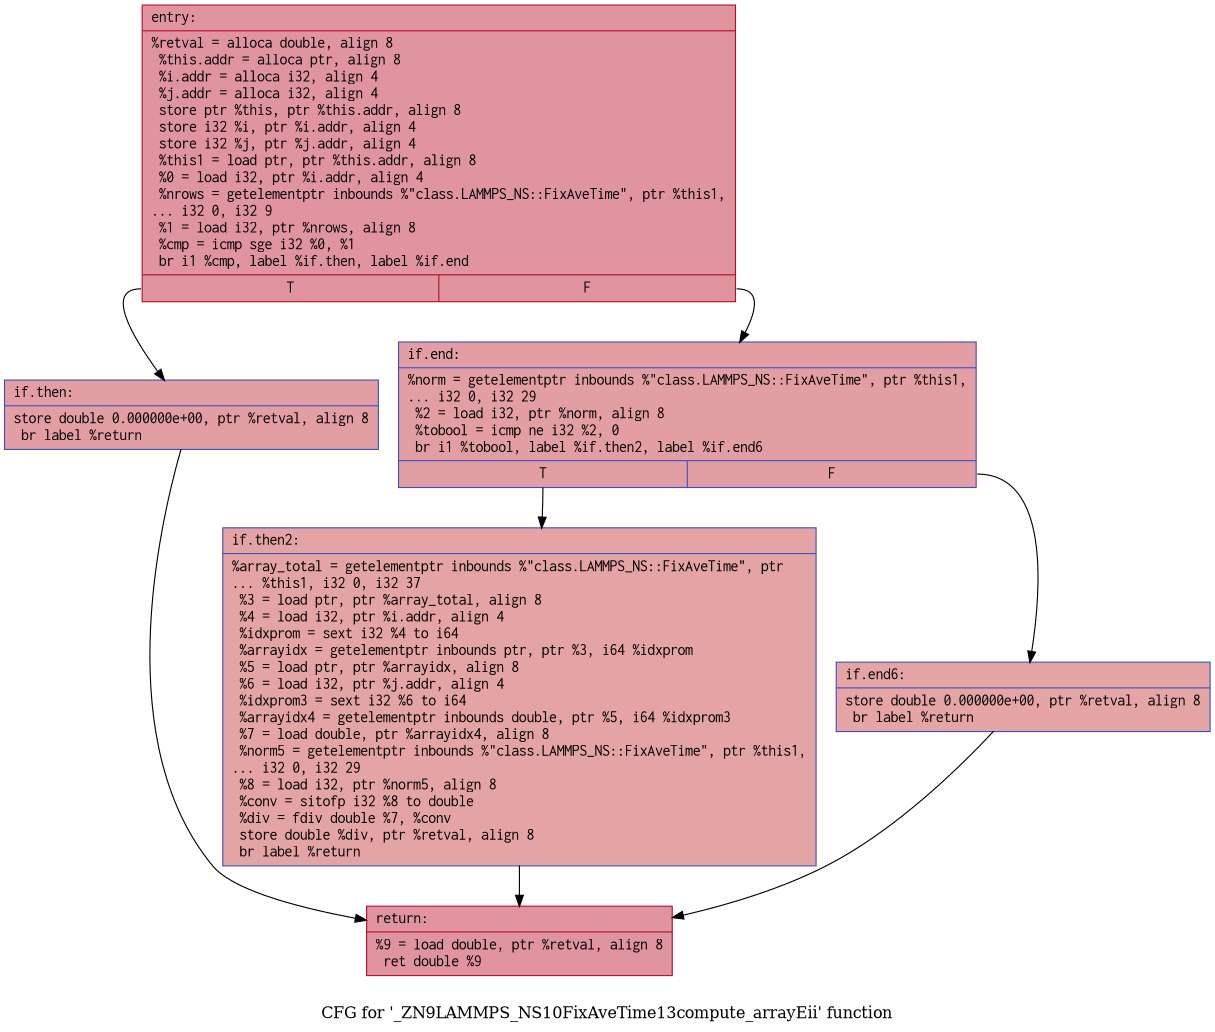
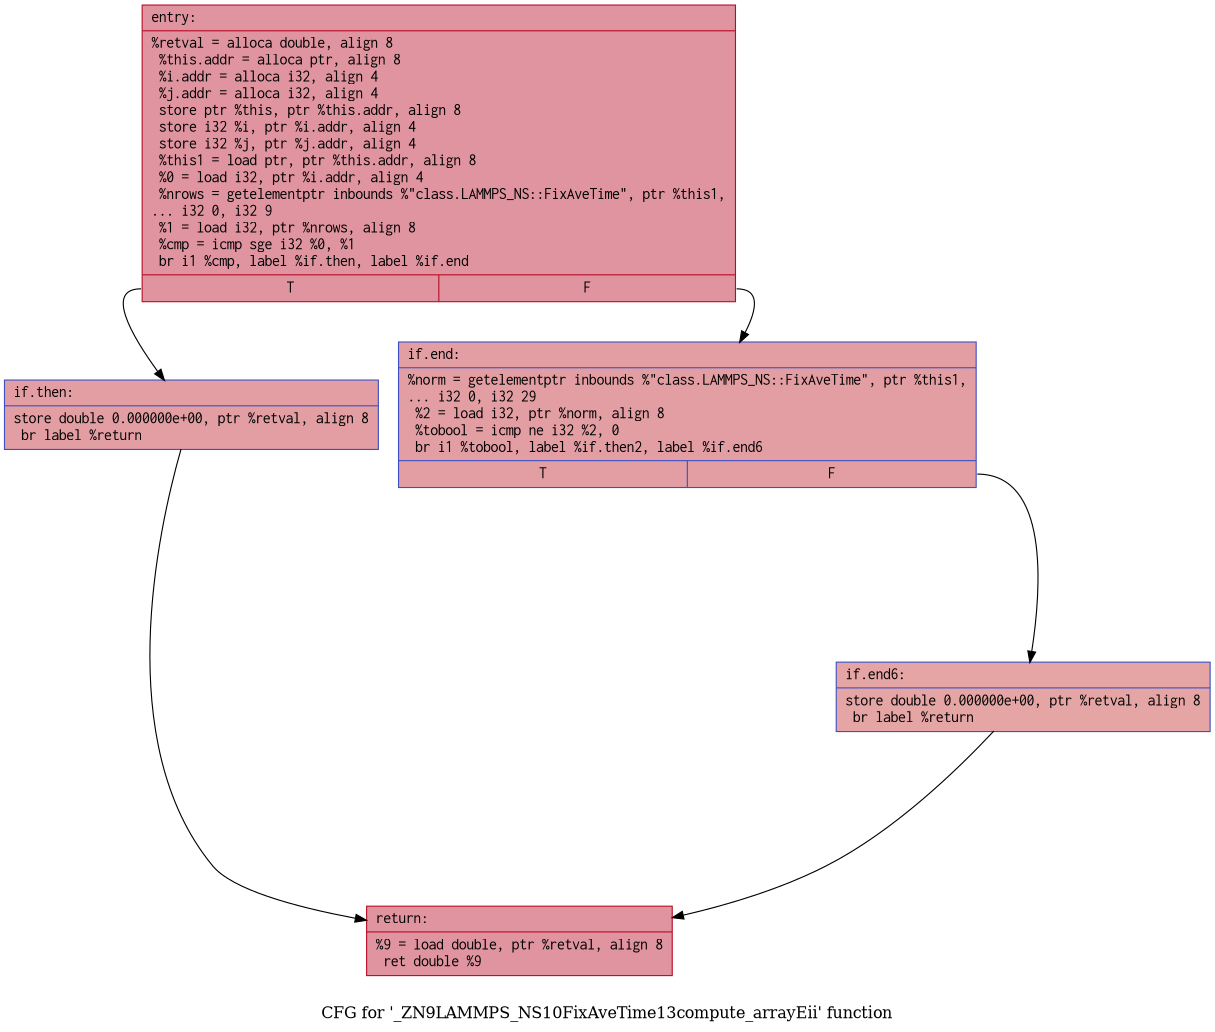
(519, 697) -> none
